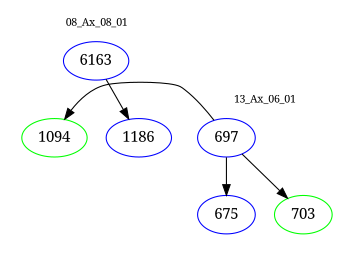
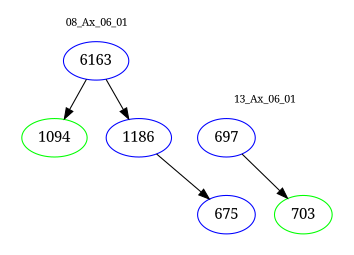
(97, 23) -> (97, 23)
(145, 82) -> (78, 94)
(226, 171) -> (179, 173)
